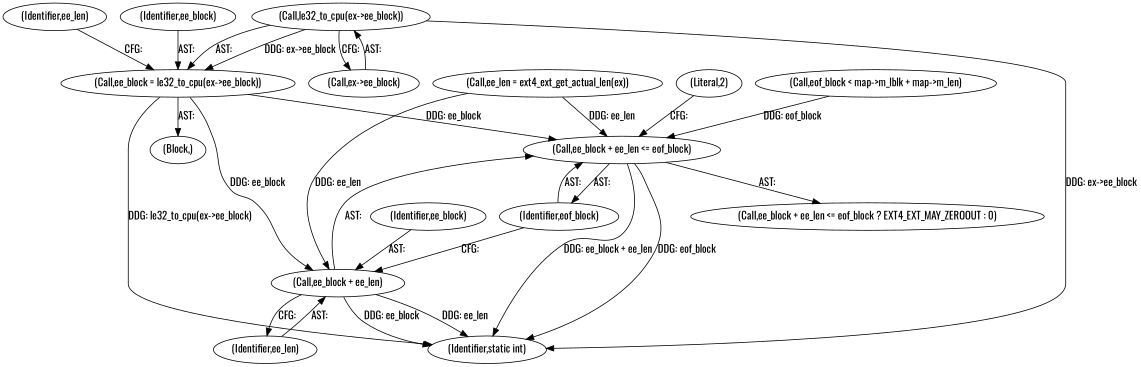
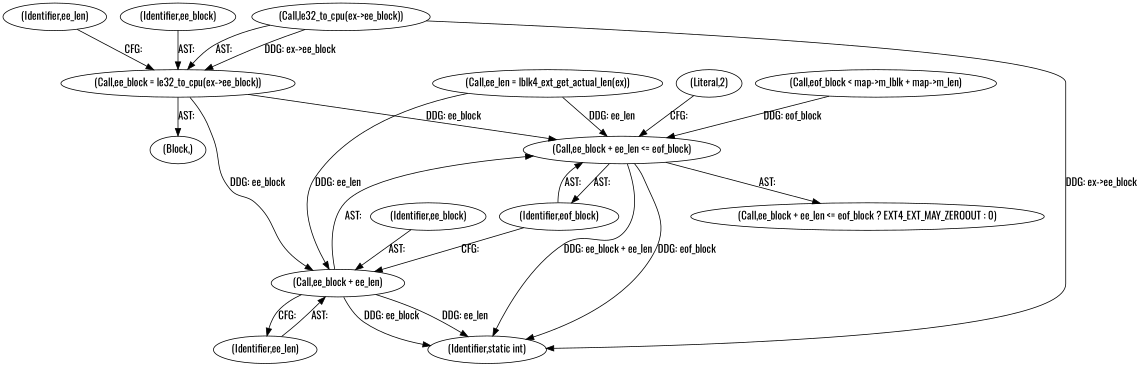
(364, 83) -> none
(548, 83) -> (548, 83)
(175, 308) -> none
